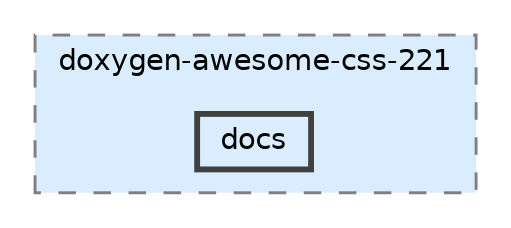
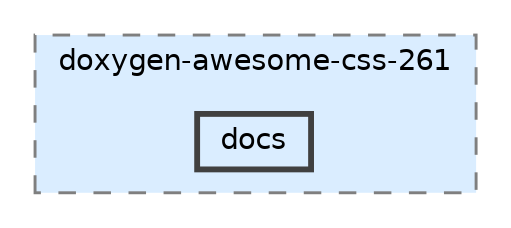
(256, 63) -> (256, 63)
